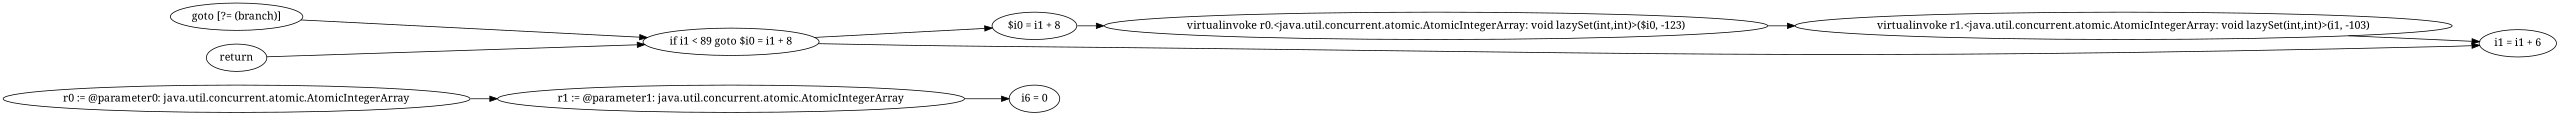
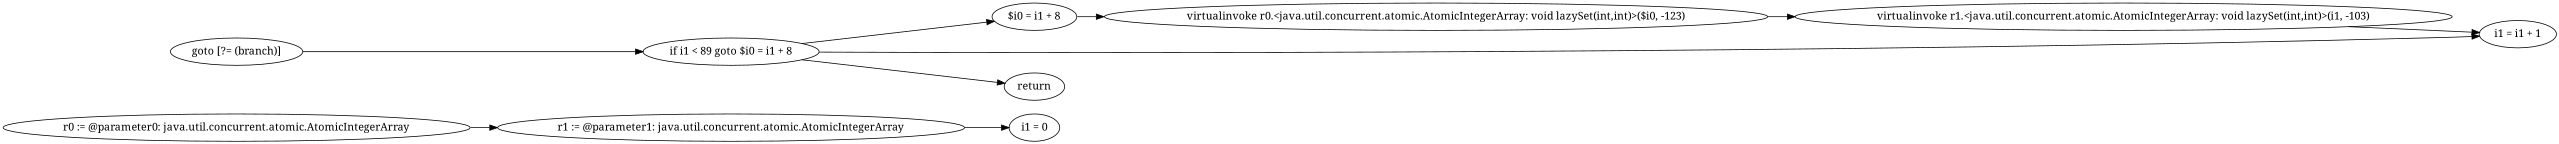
(2518, 43) -> (2518, 34)
(452, 51) -> (900, 71)
(1034, 99) -> (1034, 128)
